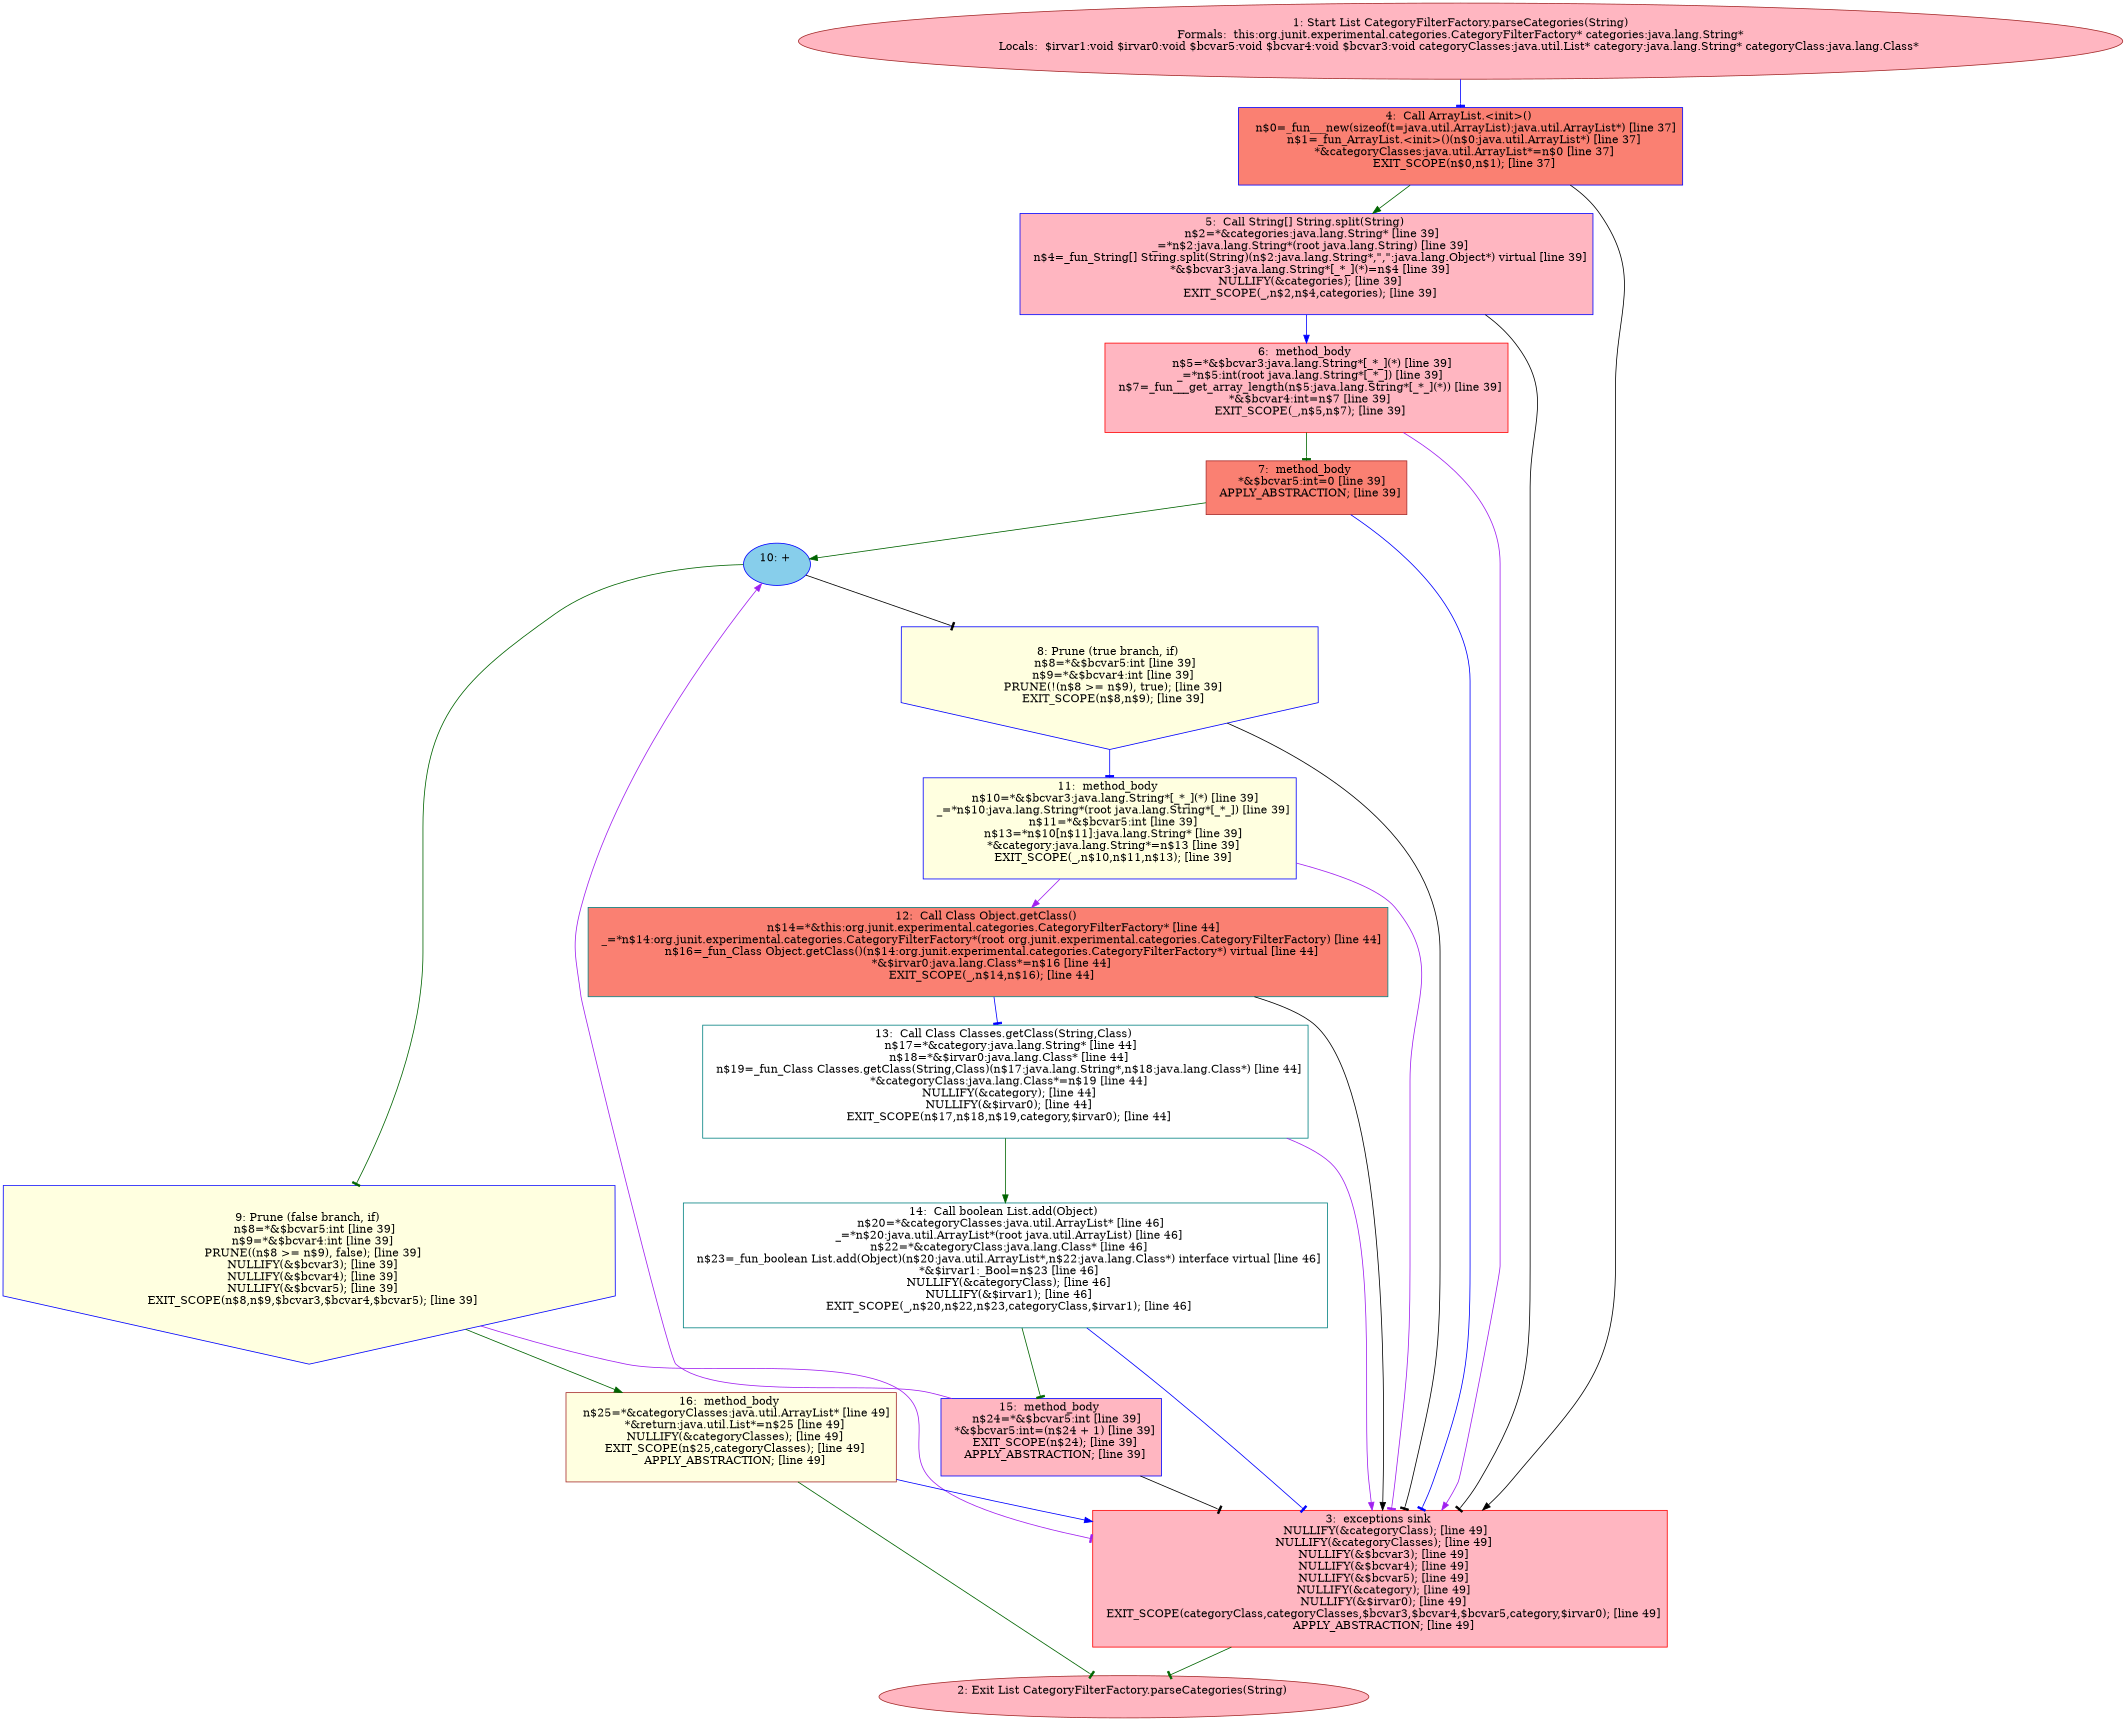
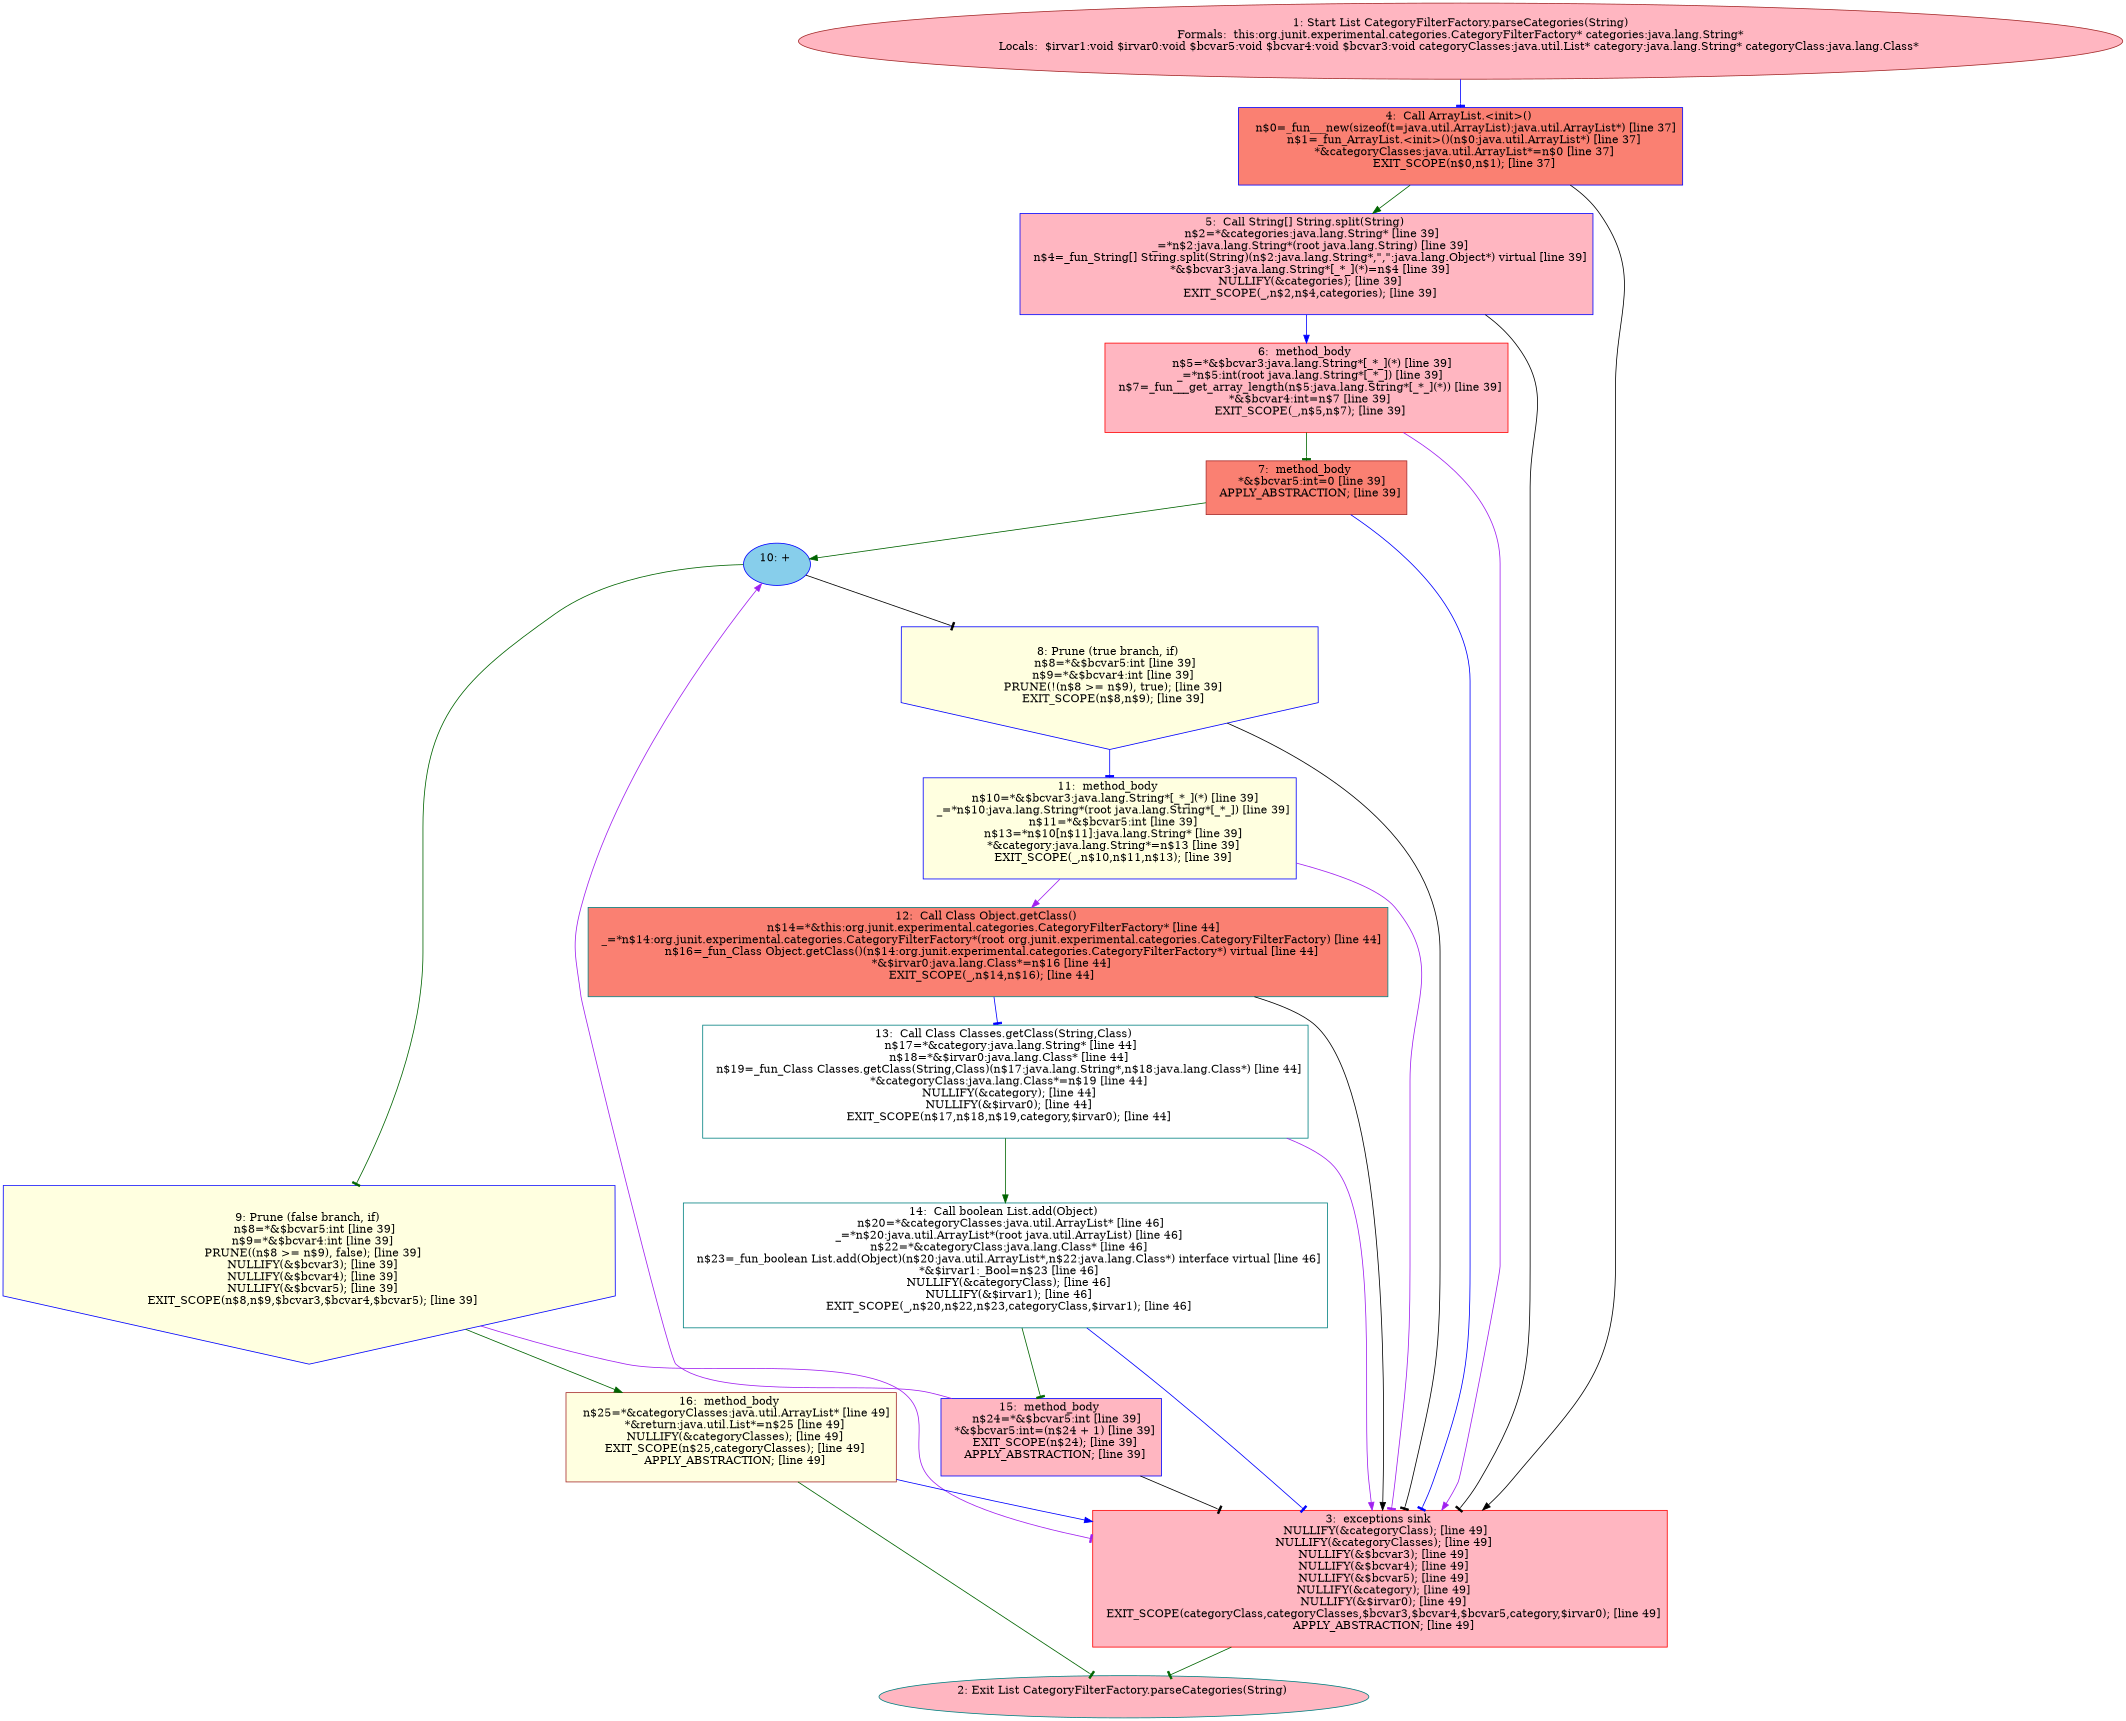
(1124, 1697) -> (1124, 1697)
